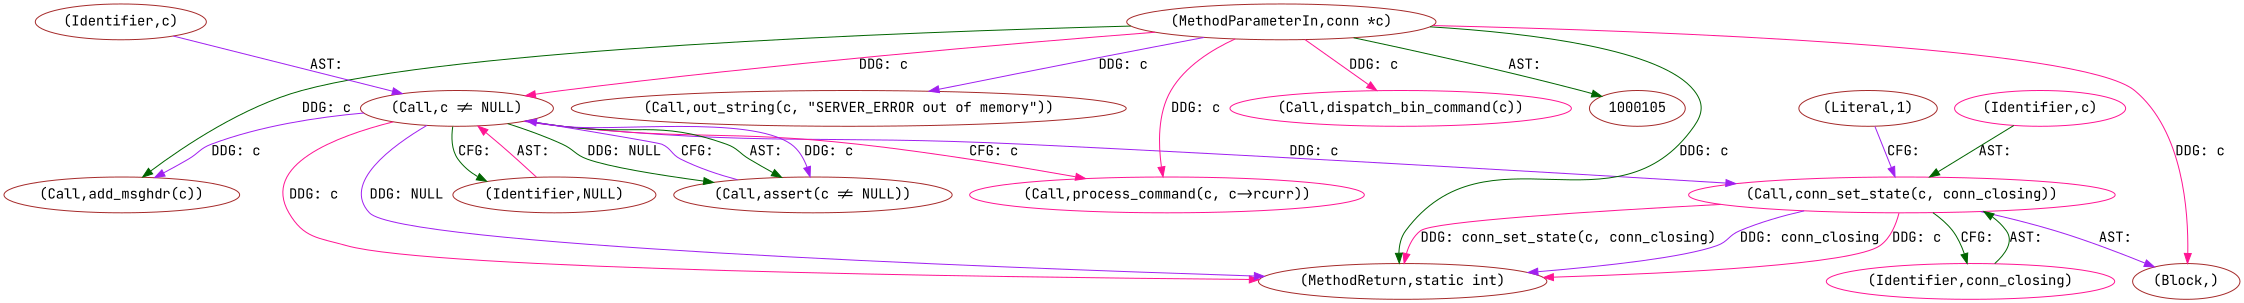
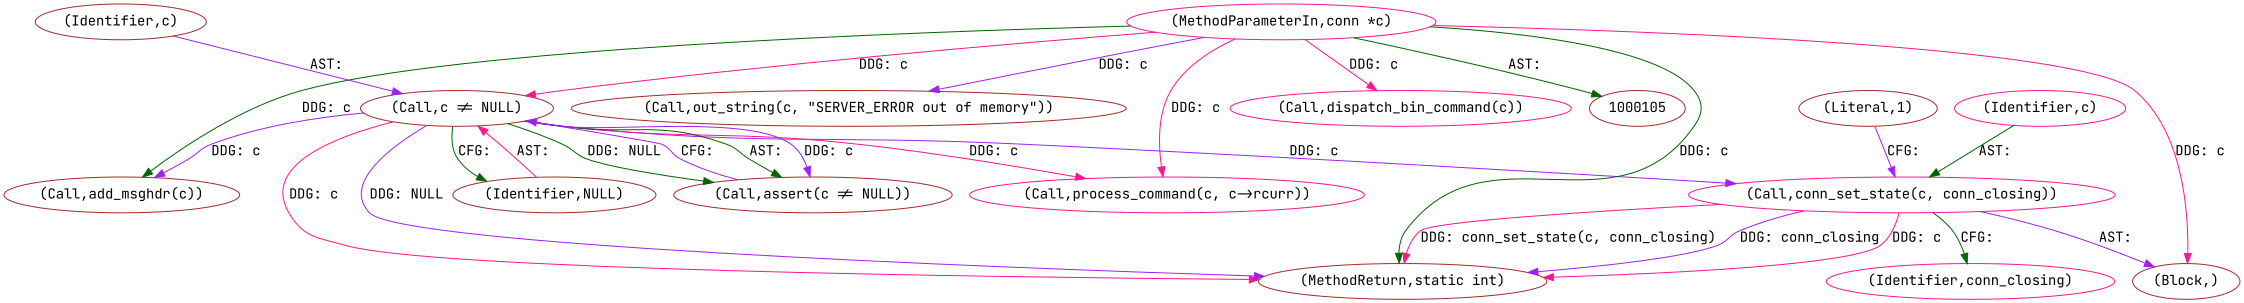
(1281, 22) -> (1281, 22)
(994, 152) -> (994, 152)
(2009, 240) -> none
